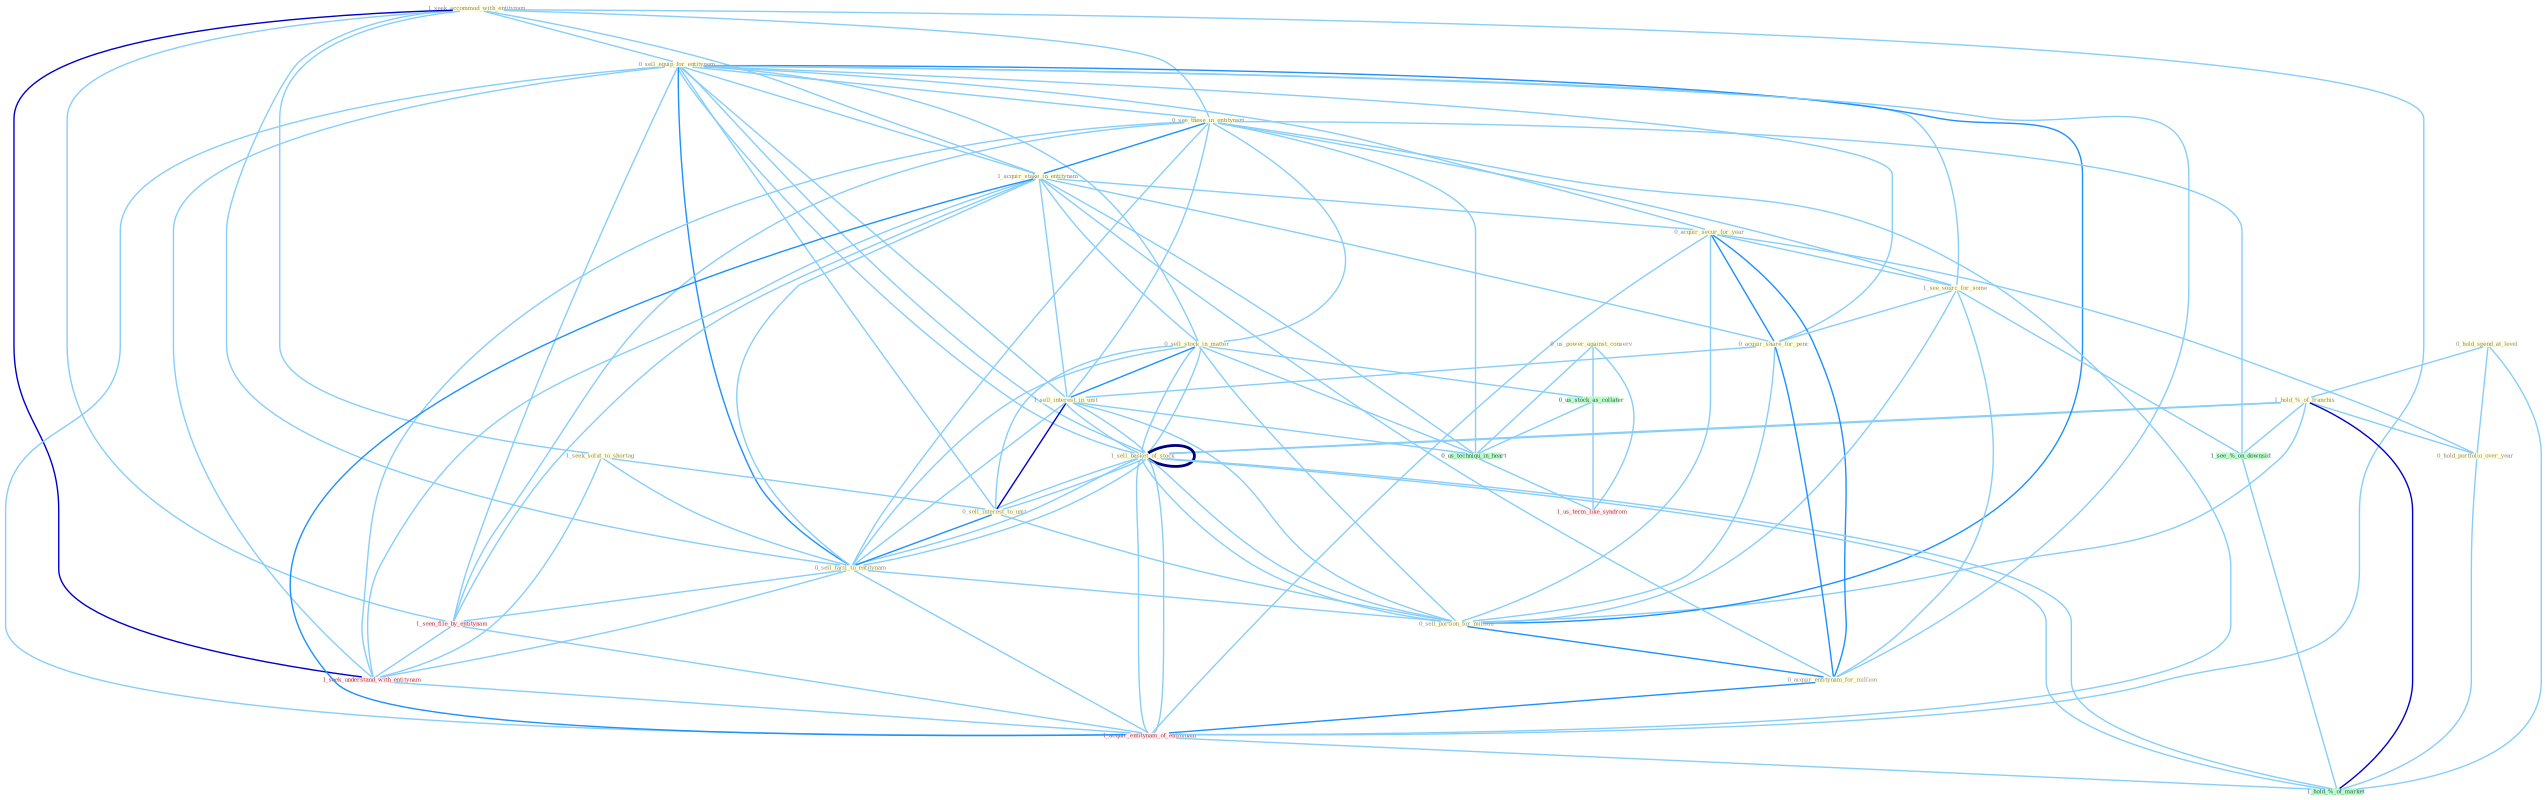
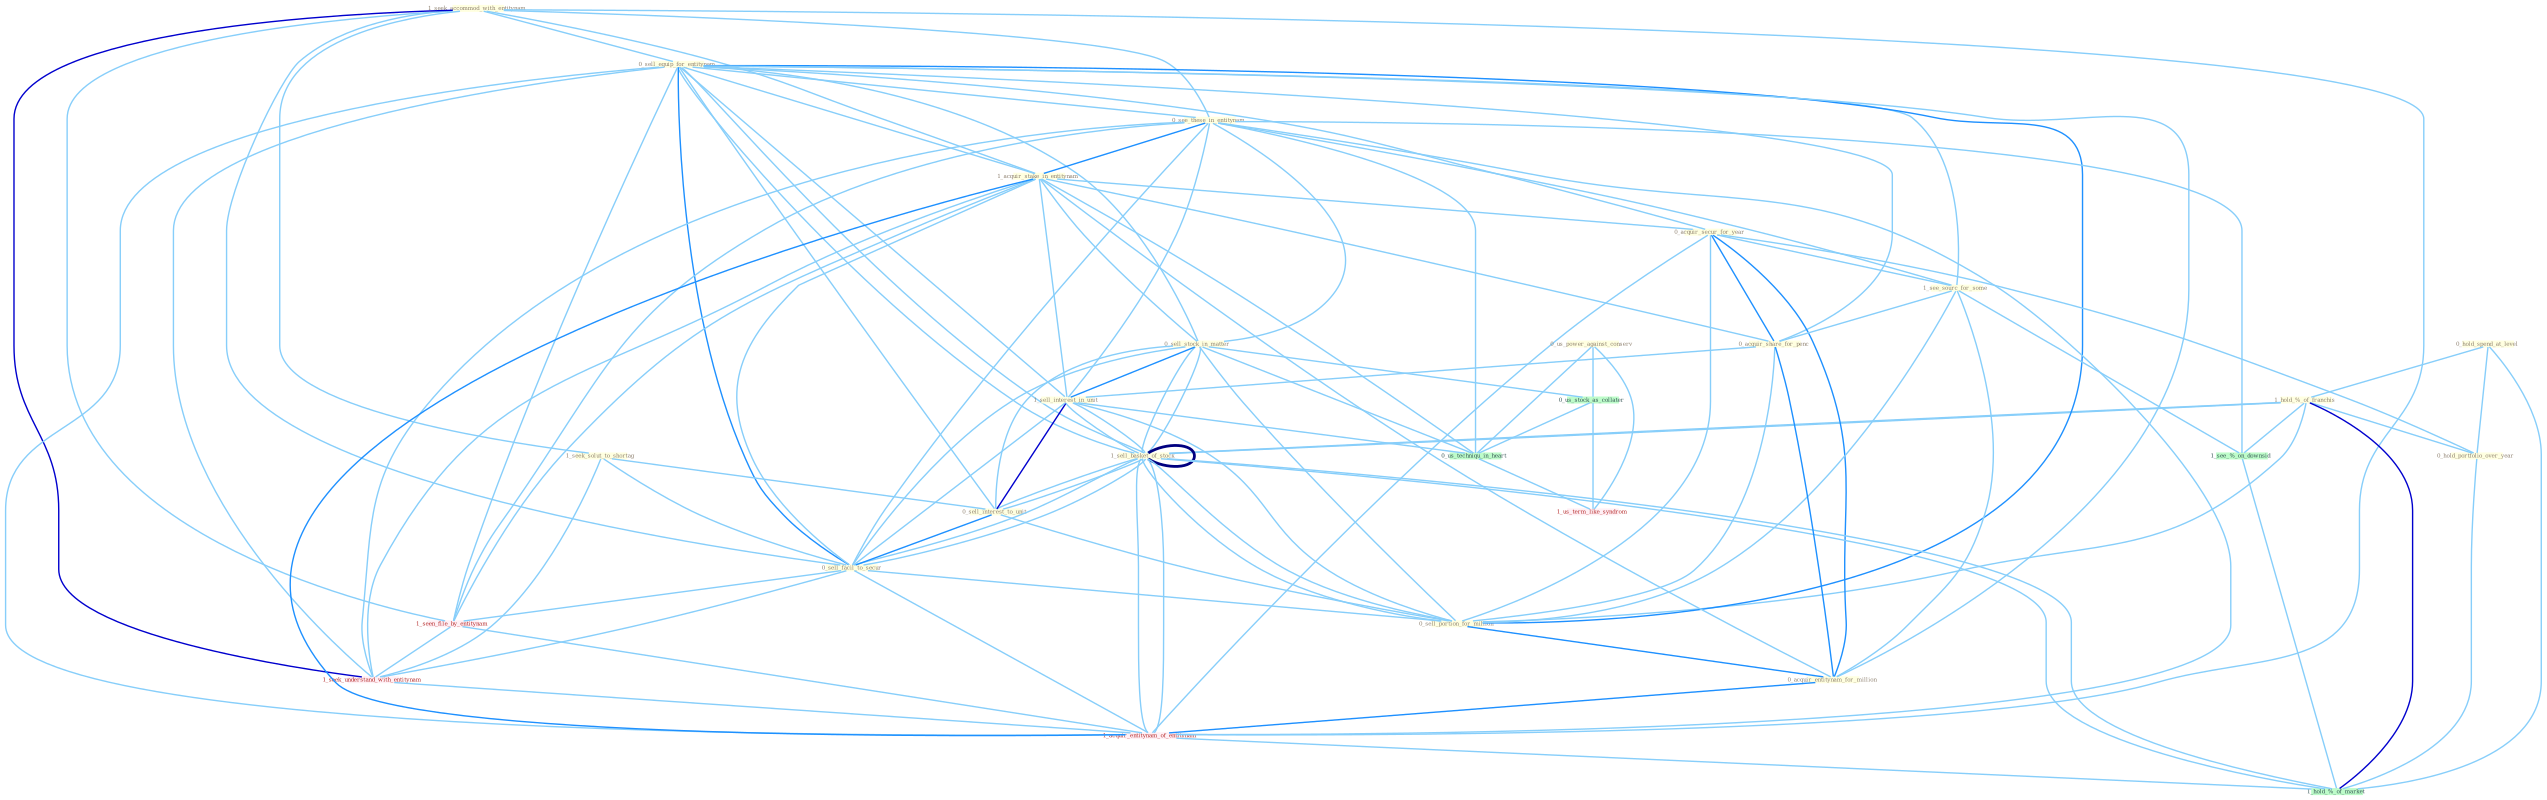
(852, 568) -> (852, 568)
